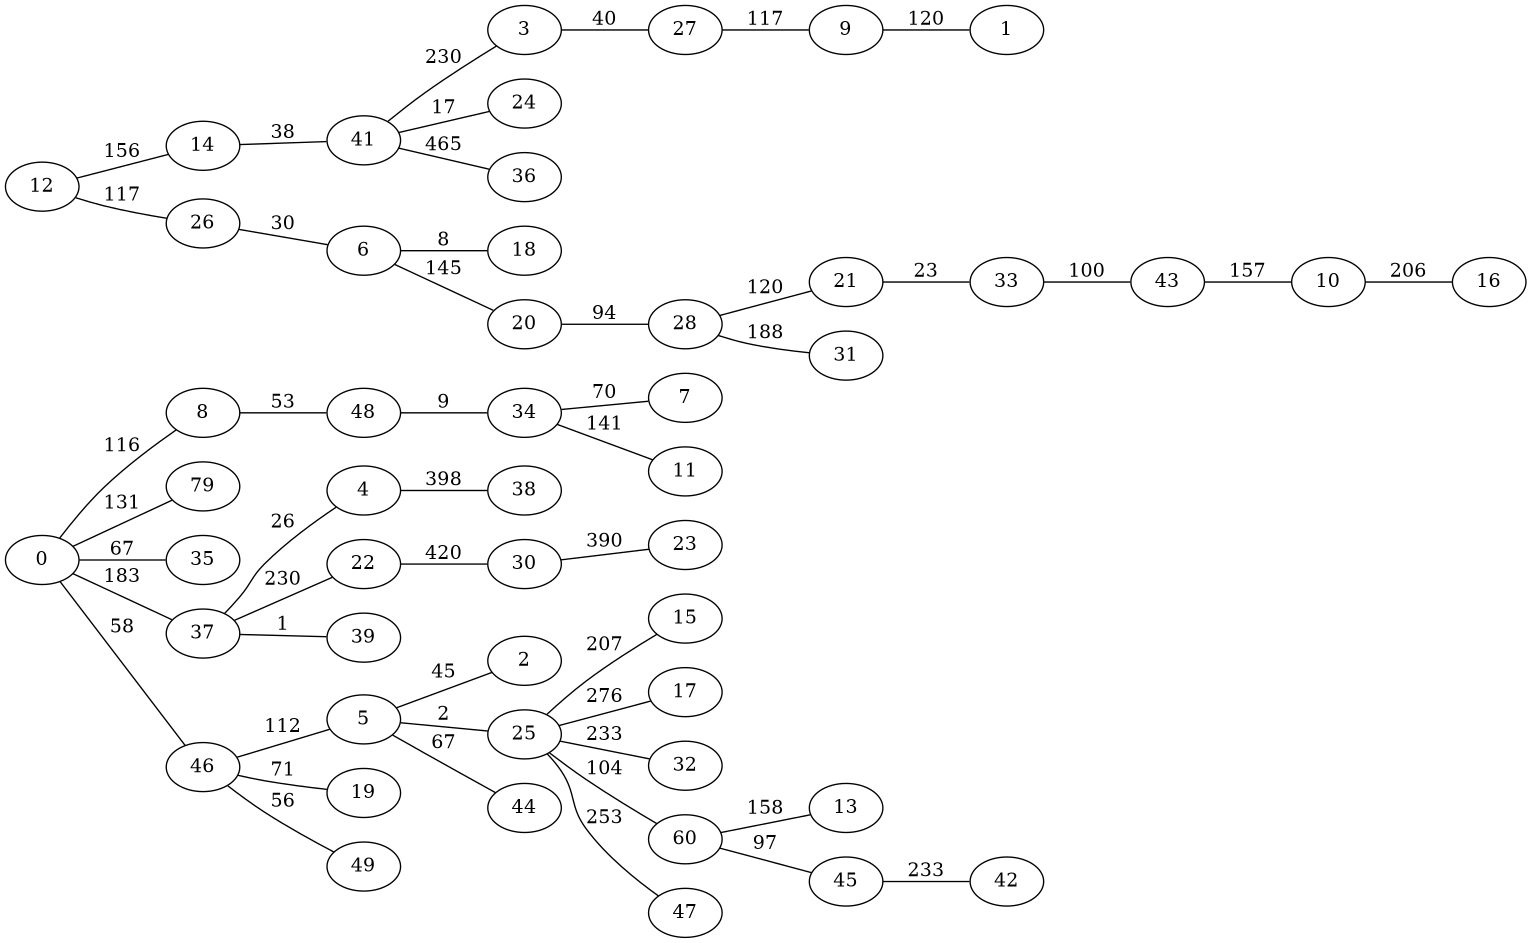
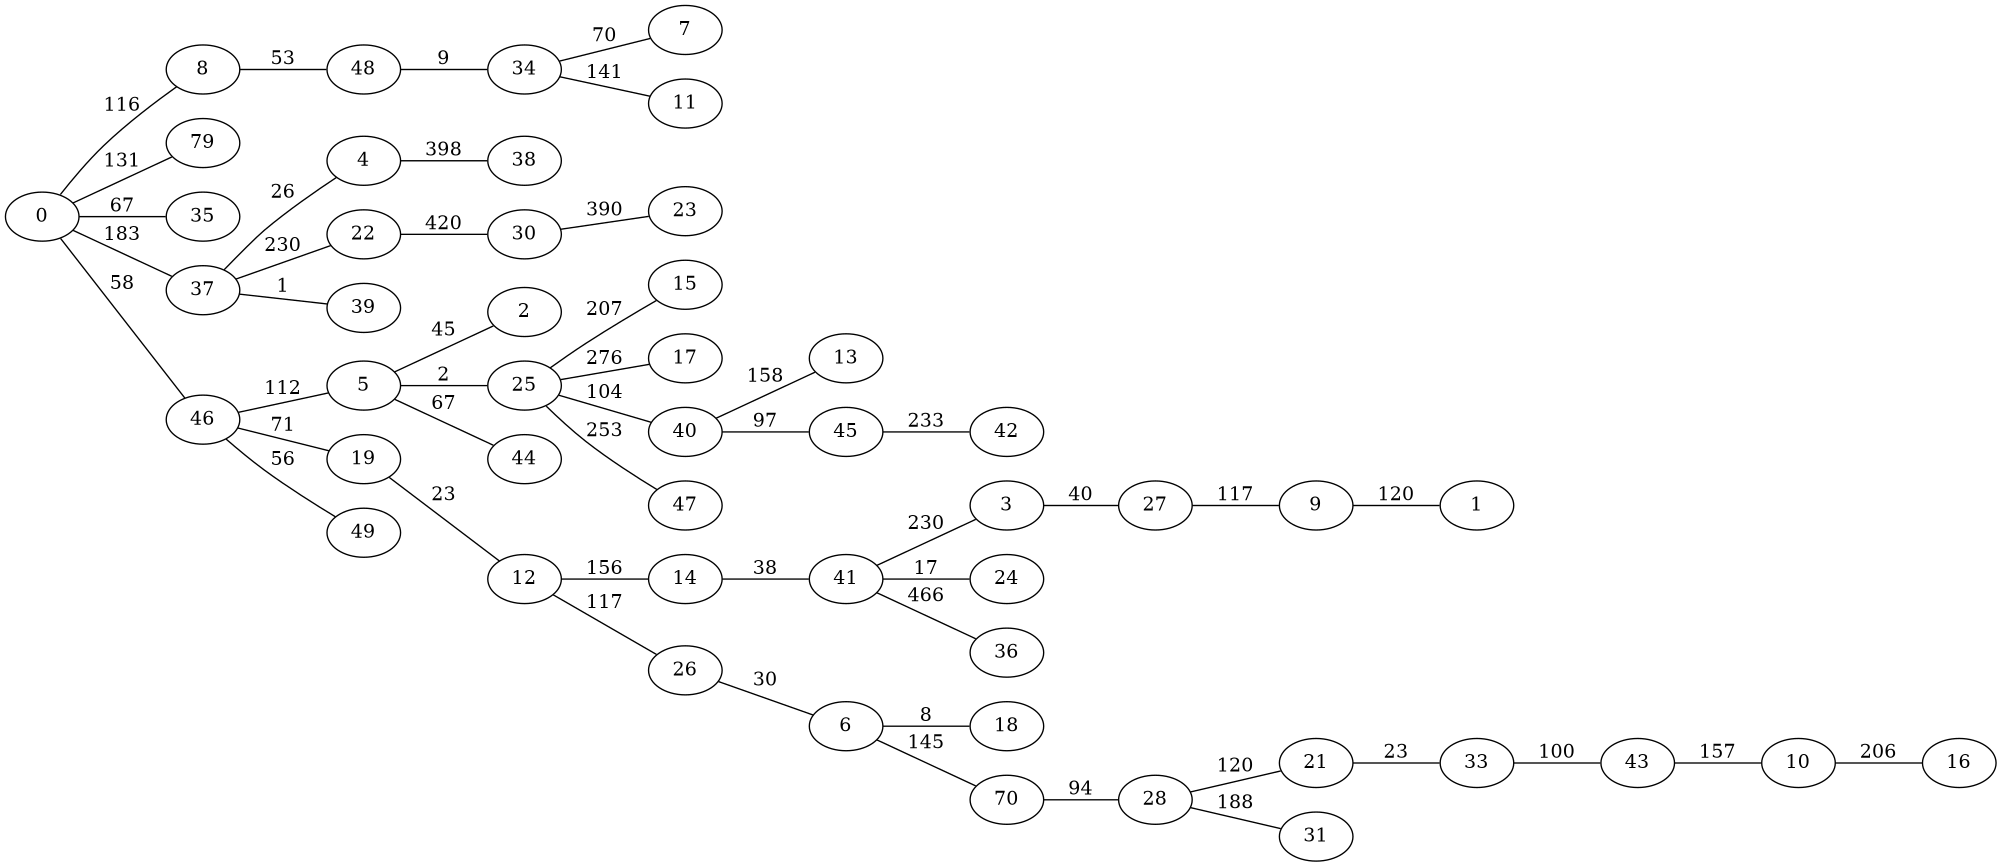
(444, 145) -> (926, 596)
(525, 324) -> (1007, 800)
none -> (444, 519)
(685, 766) -> none
(685, 839) -> (685, 432)
